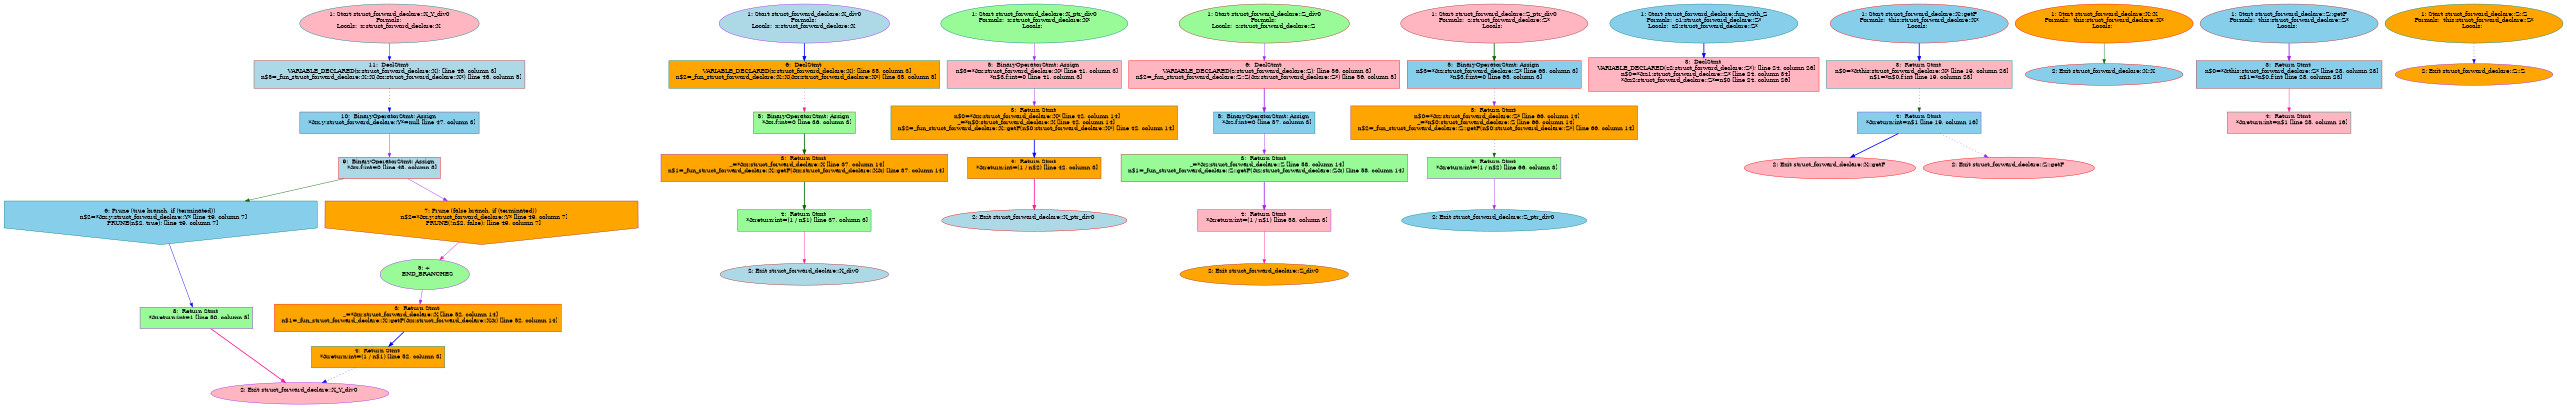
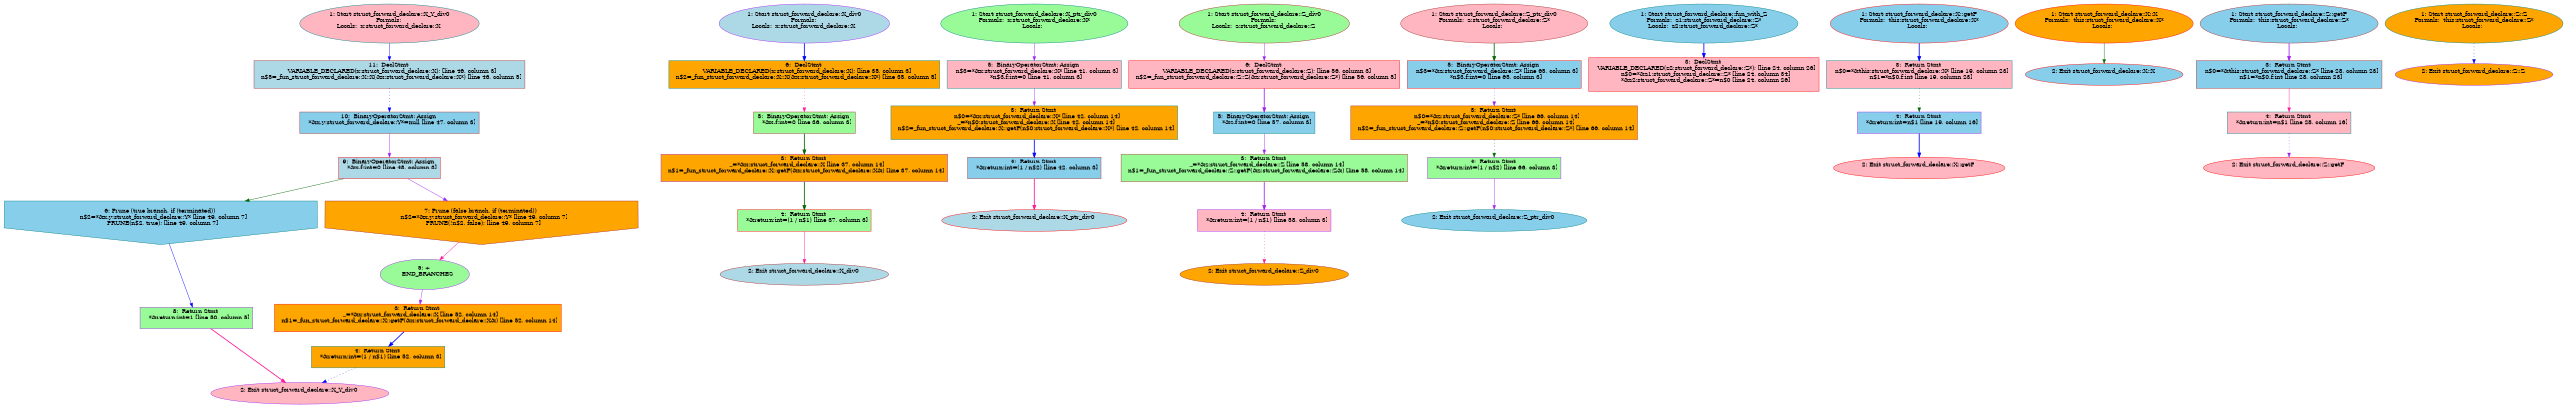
(1962, 145) -> (2289, 143)
(1034, 168) -> (1034, 168)
(804, 220) -> (804, 220)
(1264, 245) -> (1264, 245)
